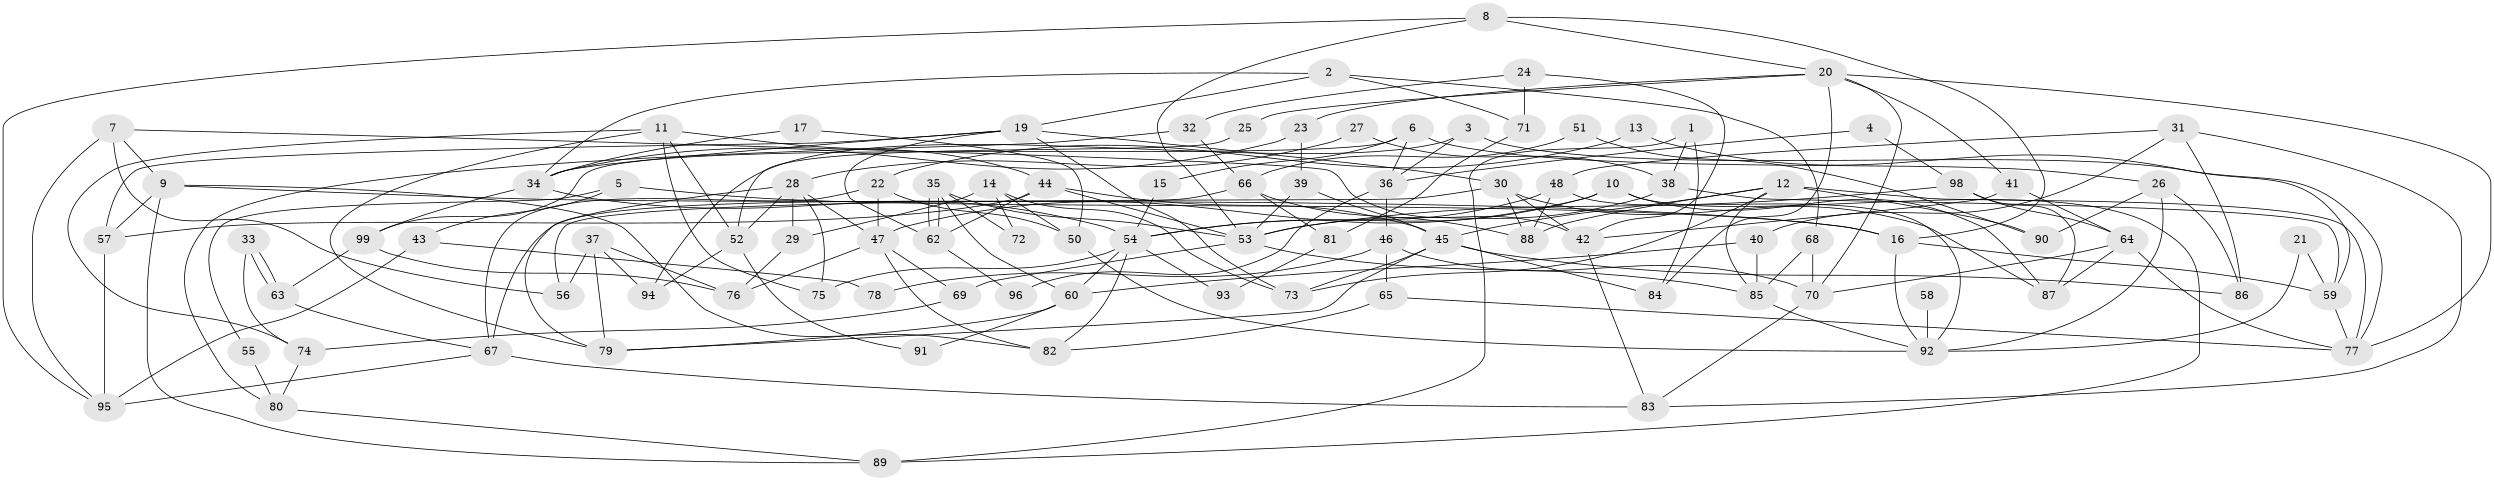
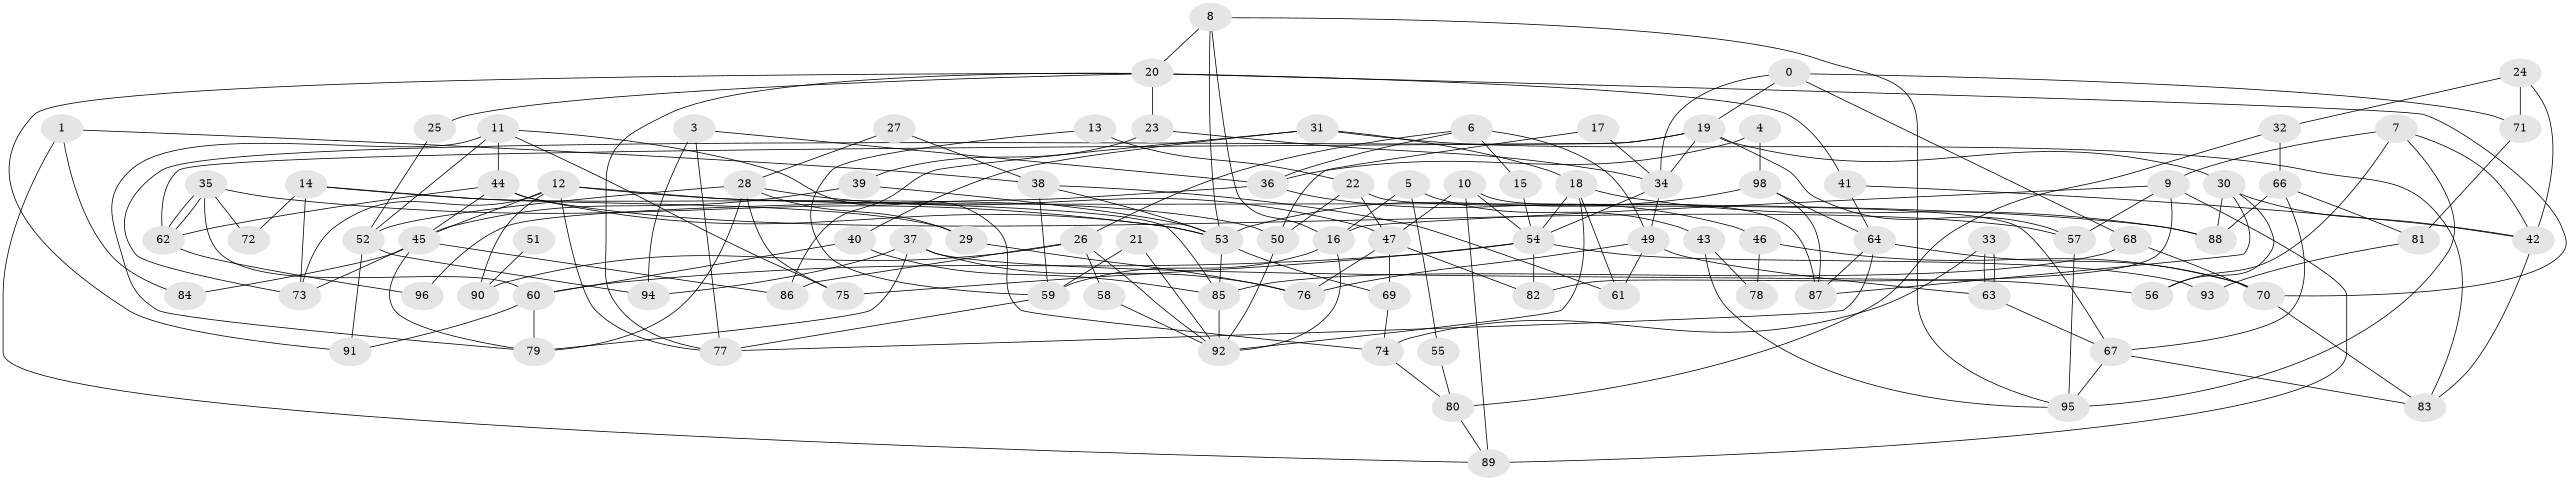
(1329, 73) -> (1789, 73)
(1413, 157) -> none
(1557, 184) -> (1576, 184)
(1787, 214) -> (352, 84)
(363, 240) -> (1648, 240)
none -> (1093, 268)
(1386, 296) -> none
none -> (1619, 296)
